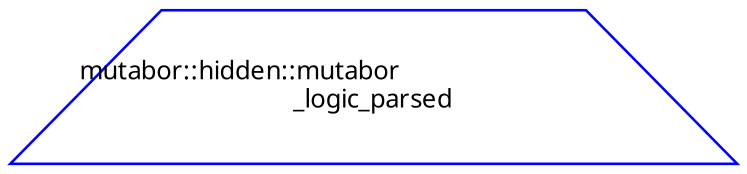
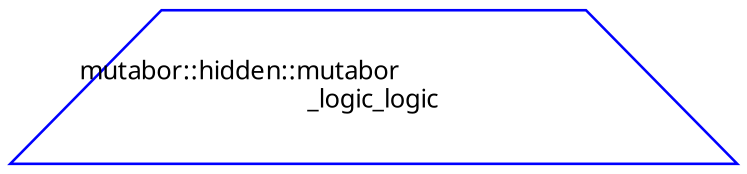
(374, 87) -> (374, 87)
